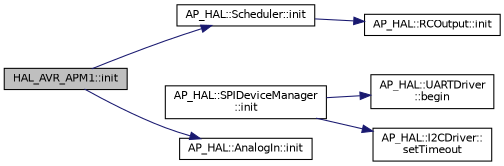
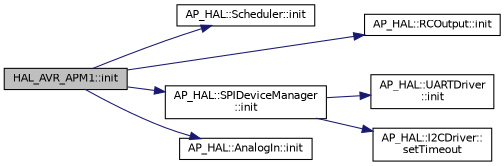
(334, 20) -> (241, 53)
none -> (141, 89)
(432, 92) -> (432, 92)
